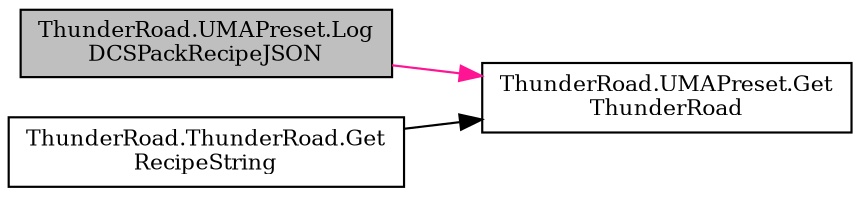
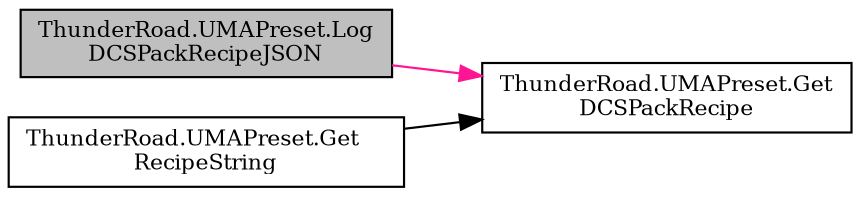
(667, 98) -> (667, 98)
(206, 152) -> (206, 152)
